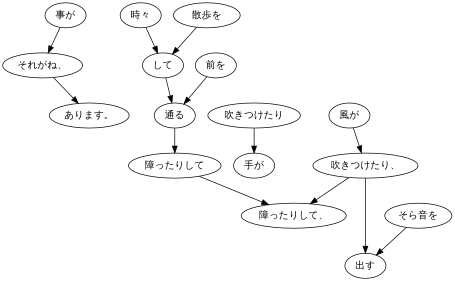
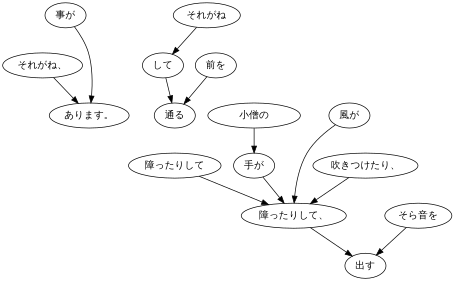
(141, 15) -> none
(207, 15) -> (207, 15)
(56, 37) -> (90, 60)
(254, 116) -> (254, 116)
(175, 137) -> none
(356, 137) -> (306, 155)
none -> (271, 187)
(365, 212) -> (328, 240)
